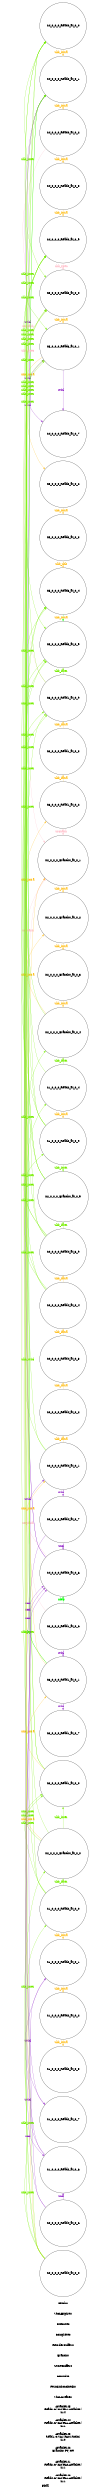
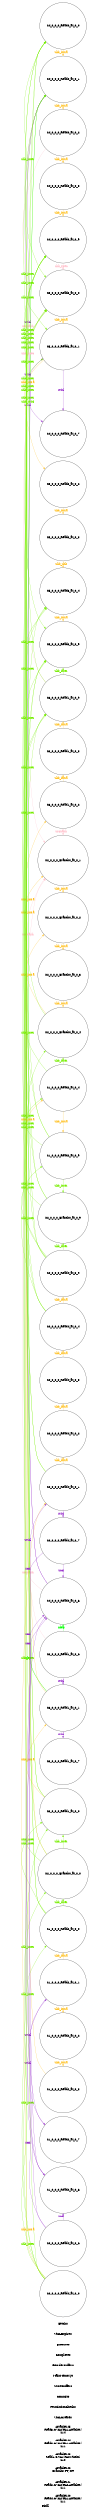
(63, 617) -> (63, 617)
(25, 1309) -> (25, 1294)
none -> (25, 1586)
(63, 1935) -> (63, 1957)
(63, 2356) -> (63, 2376)
